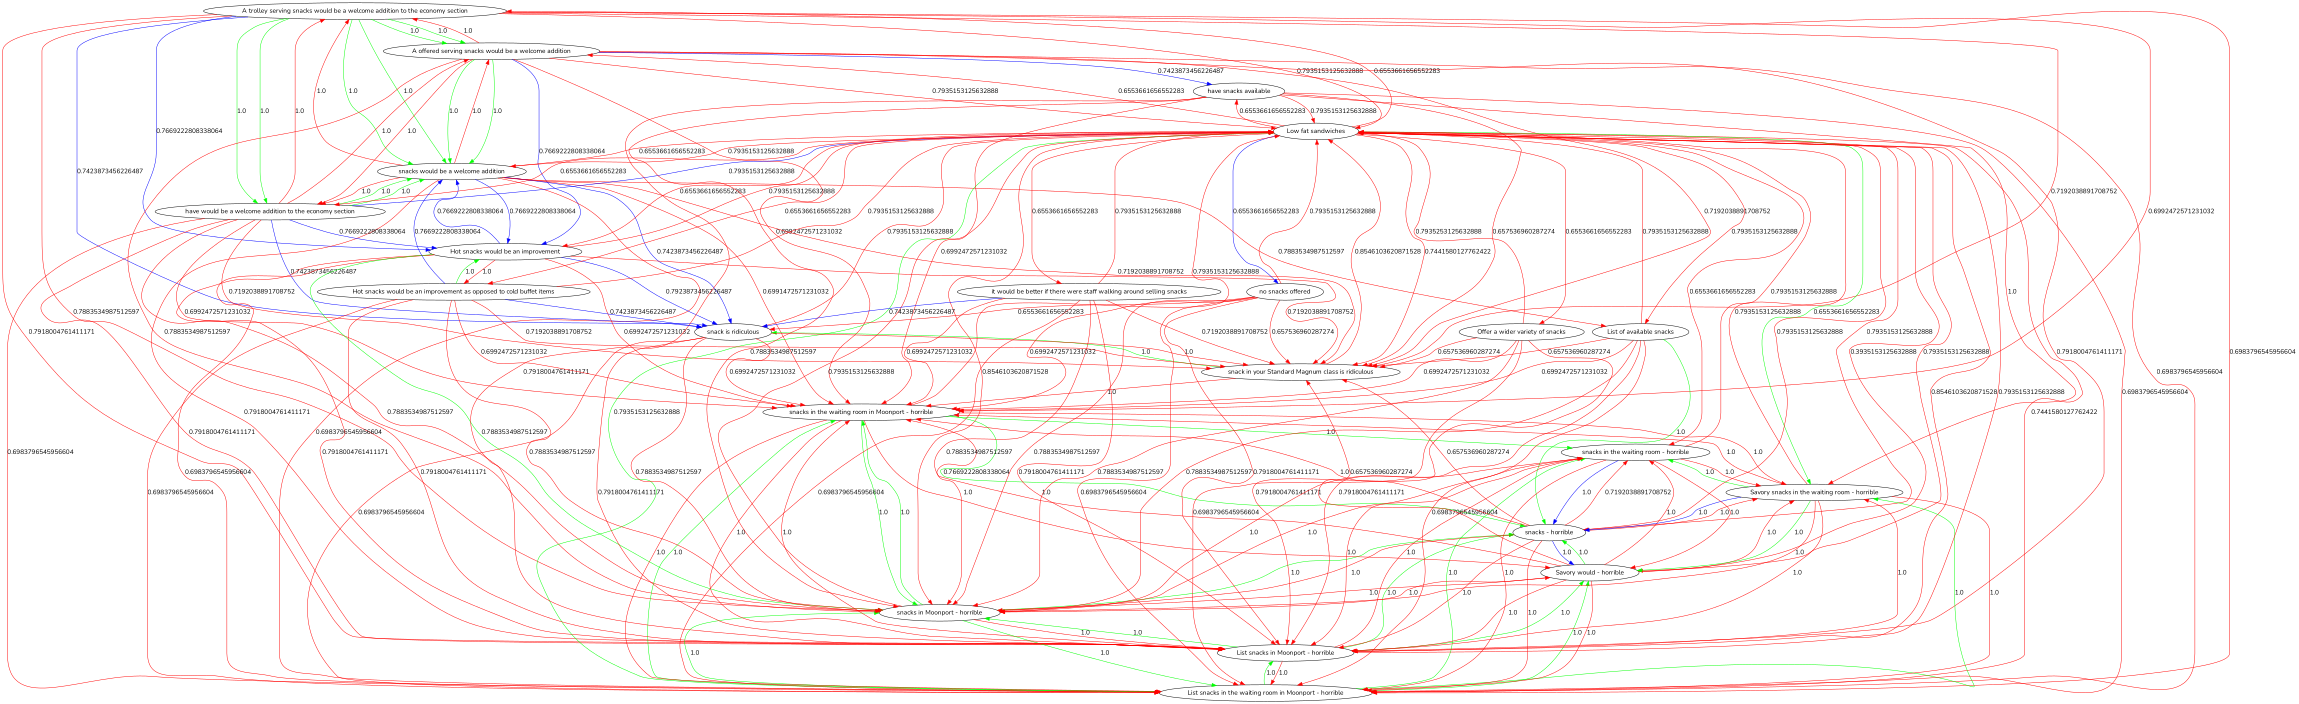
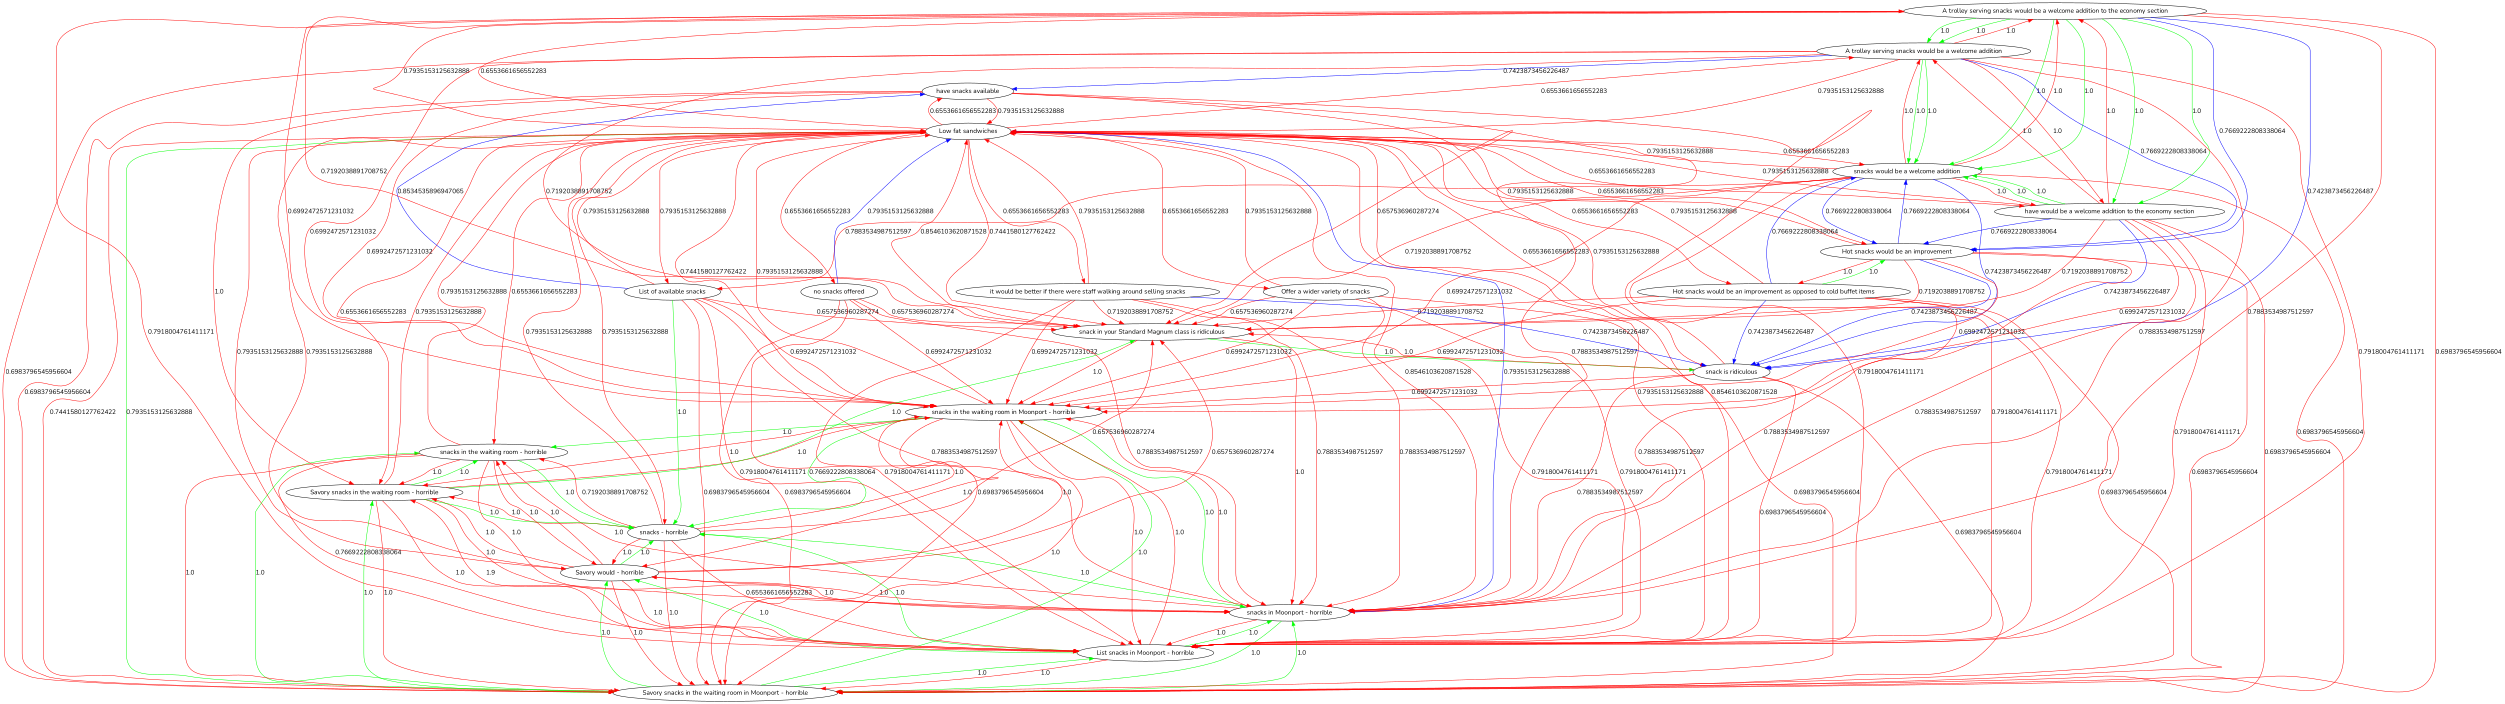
(492, 51) -> (1924, 51)
none -> (538, 132)
(1857, 152) -> (495, 150)
(810, 153) -> (1526, 147)
(1233, 204) -> (805, 176)
(1295, 226) -> (869, 202)
(1449, 232) -> (1279, 212)
none -> (677, 260)
(699, 292) -> (1945, 312)
(796, 292) -> (1480, 292)
(1014, 309) -> (1393, 154)
(873, 338) -> (1452, 275)
(1884, 352) -> (270, 352)
(516, 460) -> (1805, 404)
(1582, 485) -> (568, 503)
(631, 492) -> (1793, 513)
(901, 513) -> (1199, 478)
(1679, 519) -> (515, 520)
(1434, 529) -> none
(1352, 553) -> (368, 553)
(1560, 553) -> (625, 547)
(1757, 556) -> (860, 415)
(1902, 573) -> (491, 573)
(1262, 589) -> (1295, 442)
(1467, 593) -> (779, 593)
(467, 602) -> none
(1266, 693) -> (725, 693)
